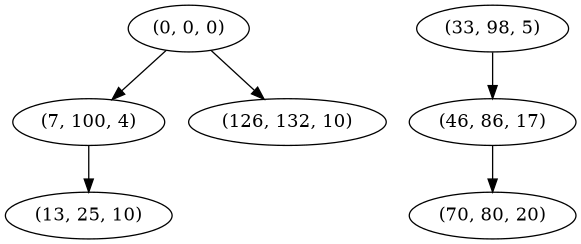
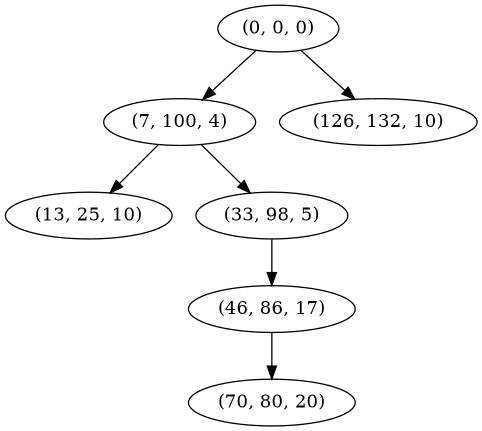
none -> (221, 164)
